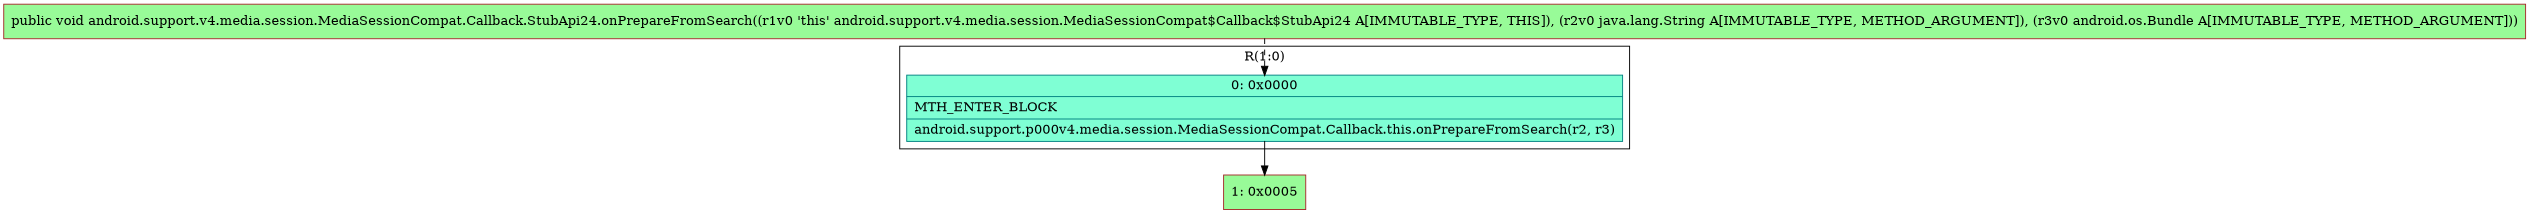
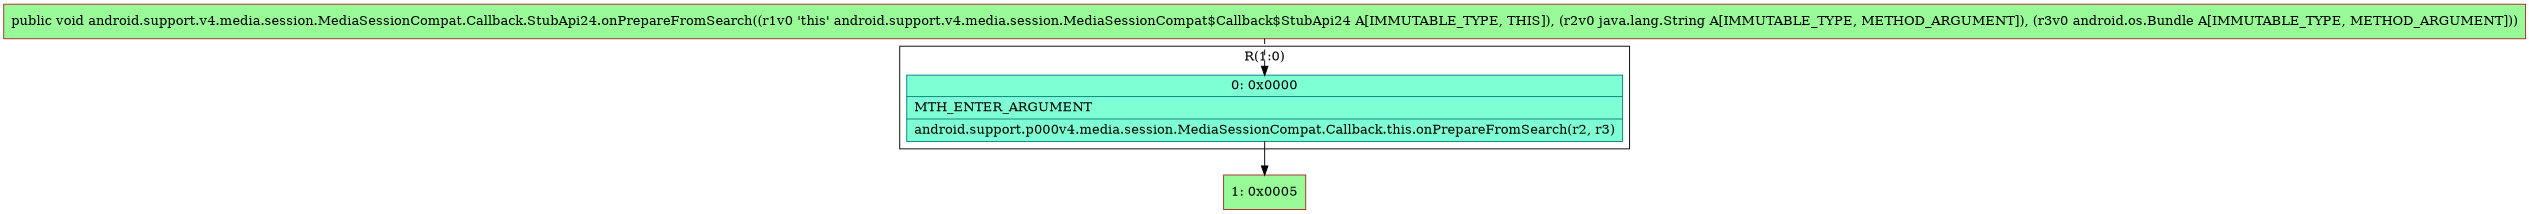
(986, 107) -> (1003, 107)
